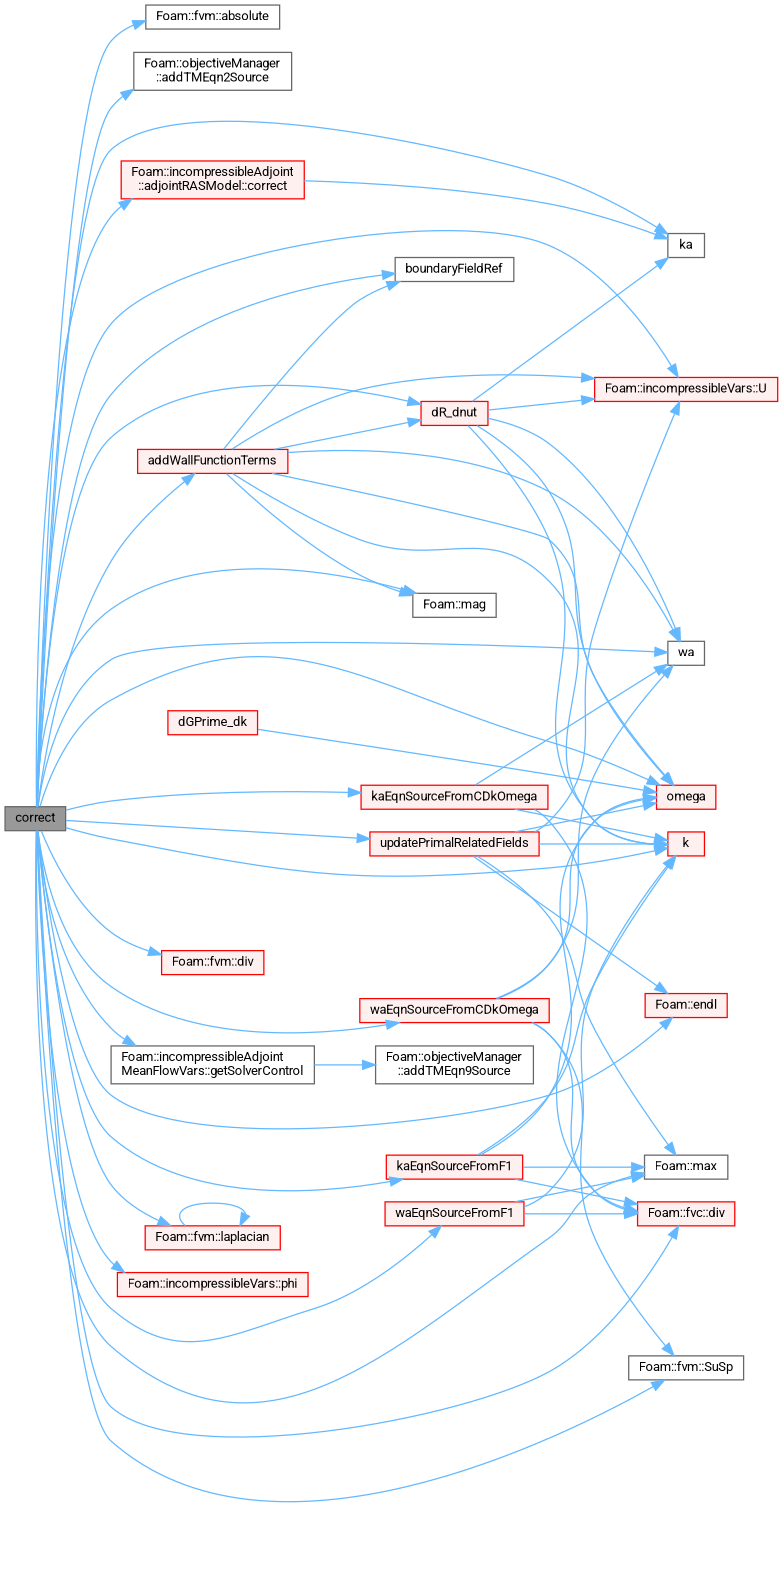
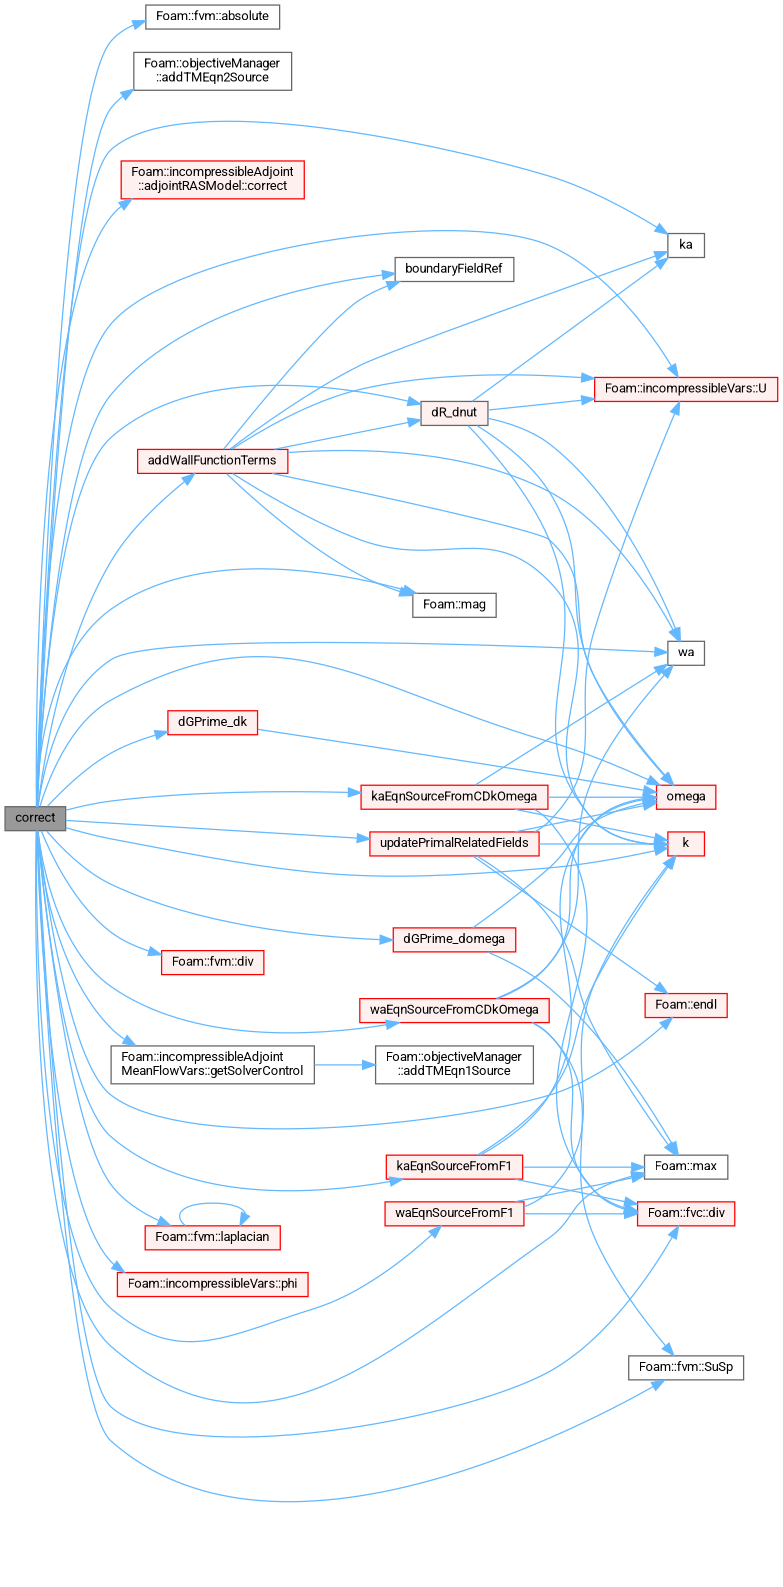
(482, 194) -> (434, 336)
(455, 413) -> (455, 413)
none -> (96, 762)
none -> (596, 797)
none -> (455, 940)
(455, 1065) -> (455, 1065)
